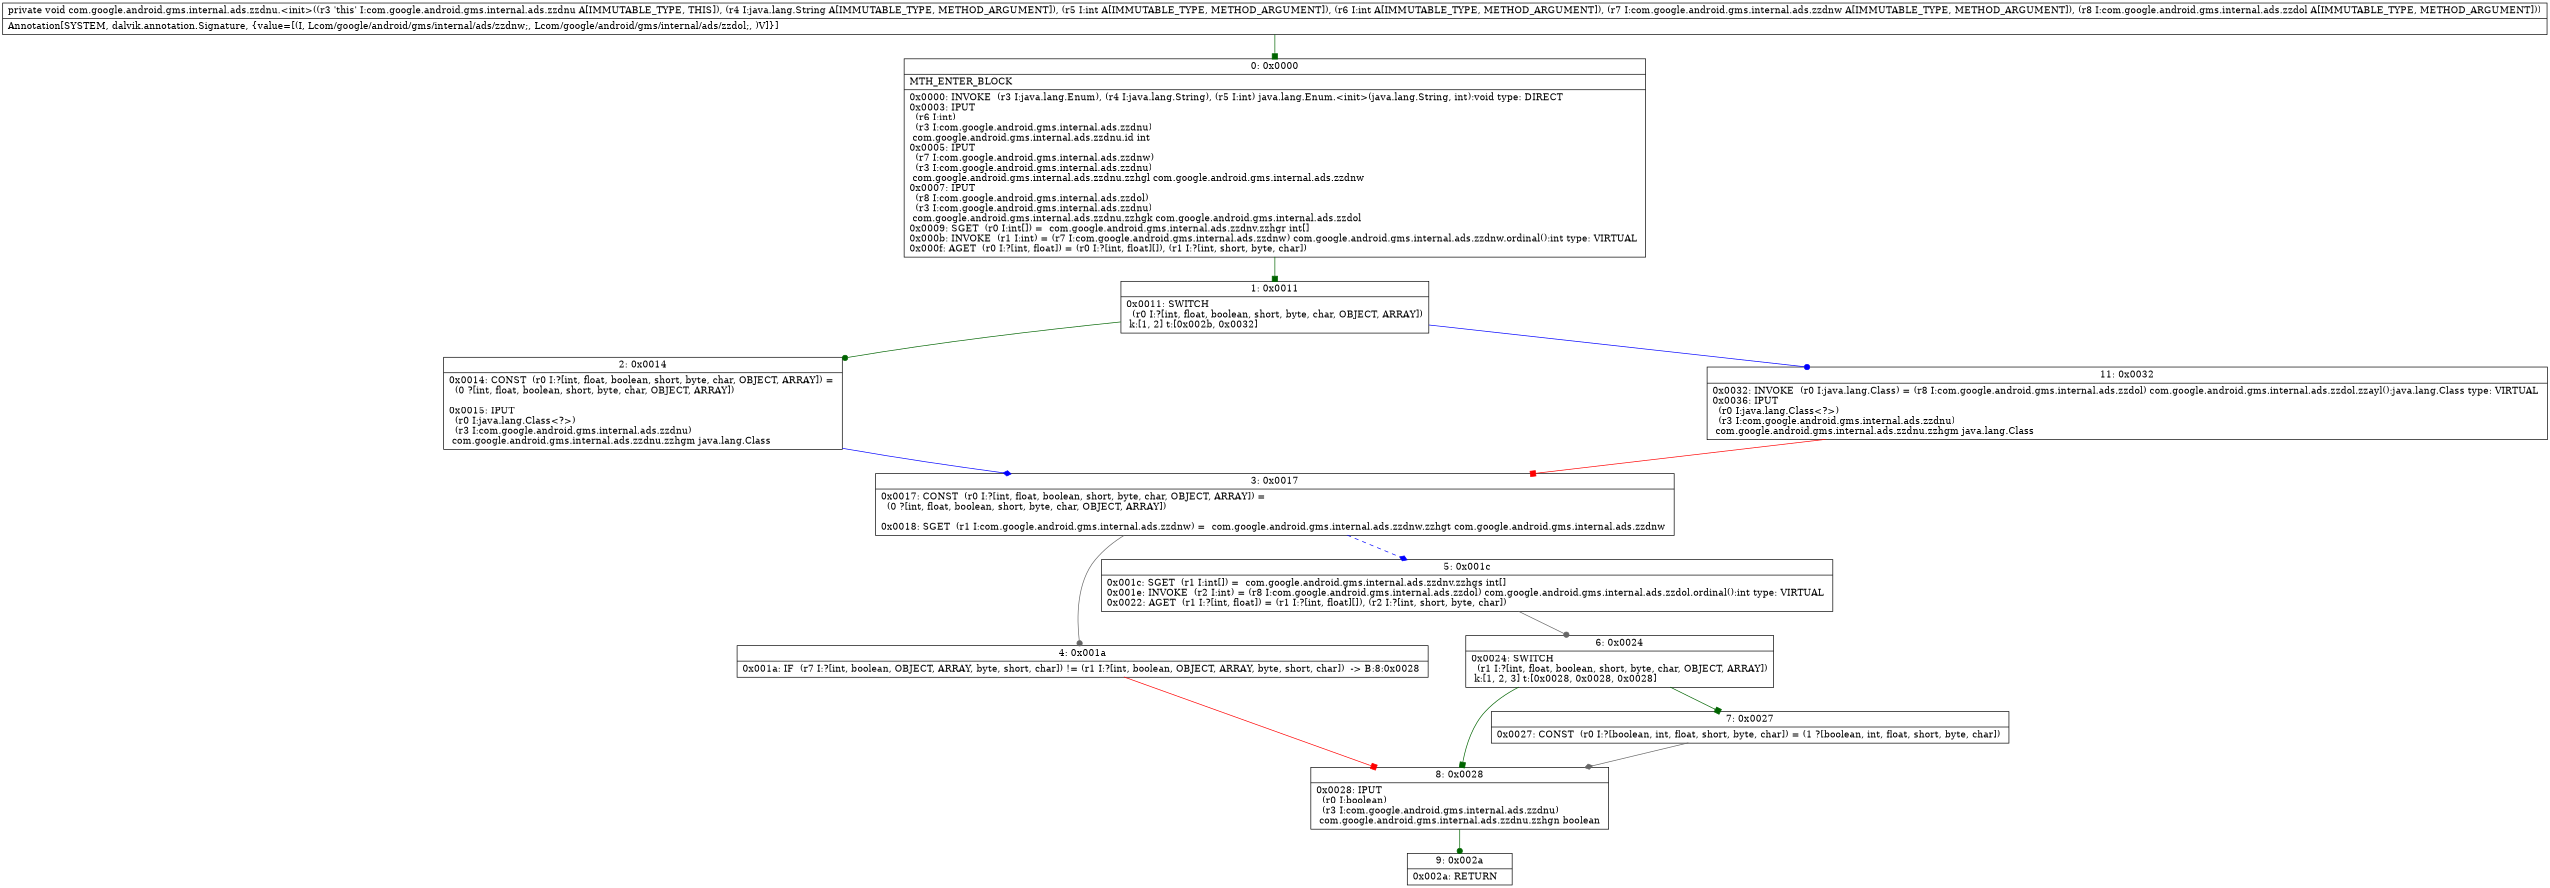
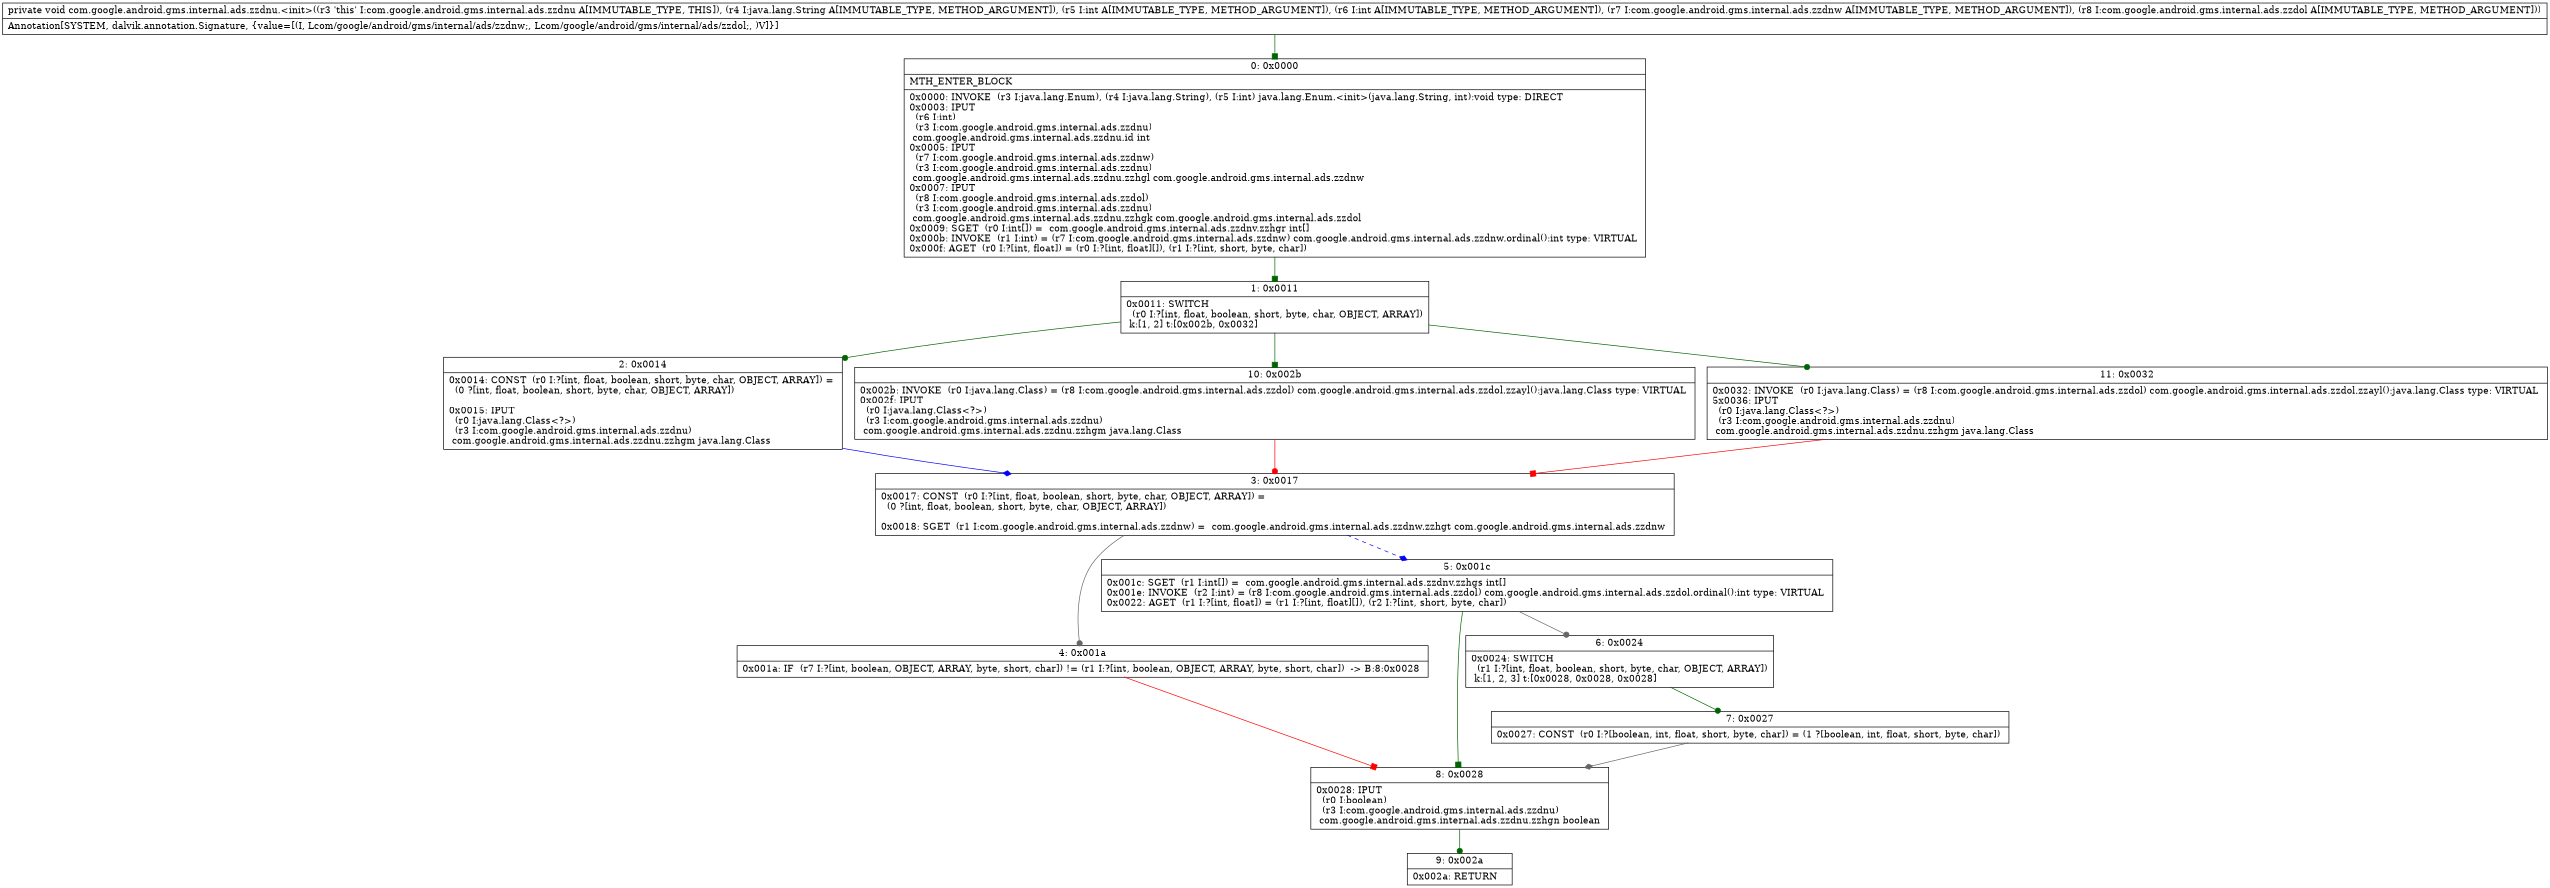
(1617, 346) -> (1617, 346)
(1748, 401) -> (1748, 401)
none -> (1275, 403)
(1693, 698) -> (1693, 698)
(1481, 716) -> (1458, 686)
